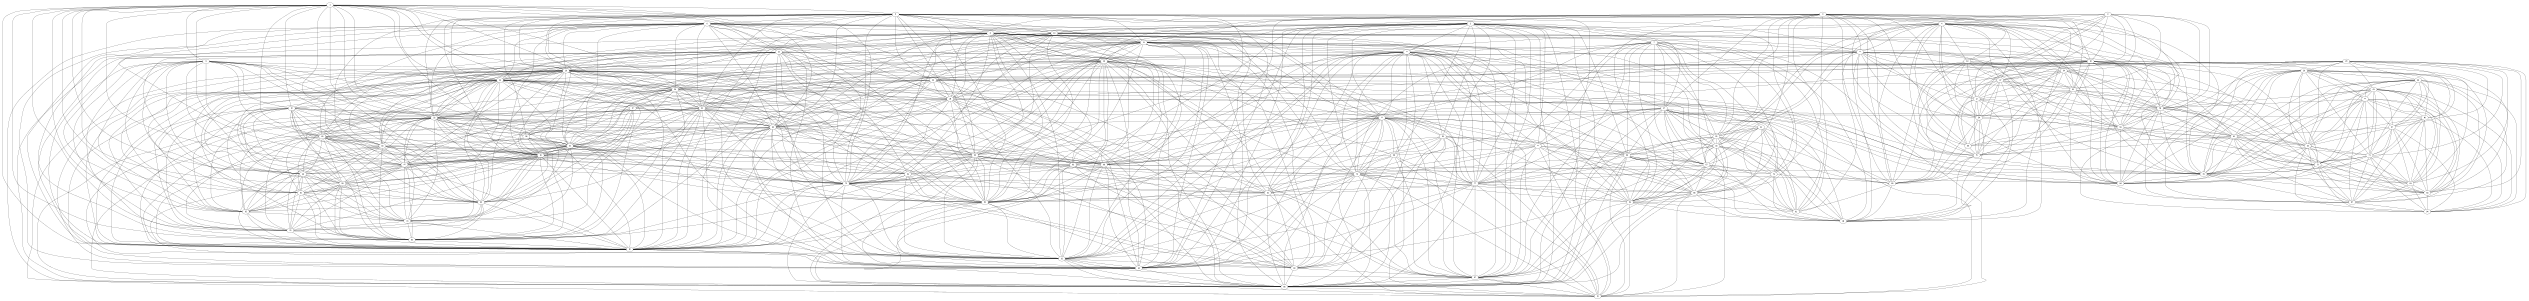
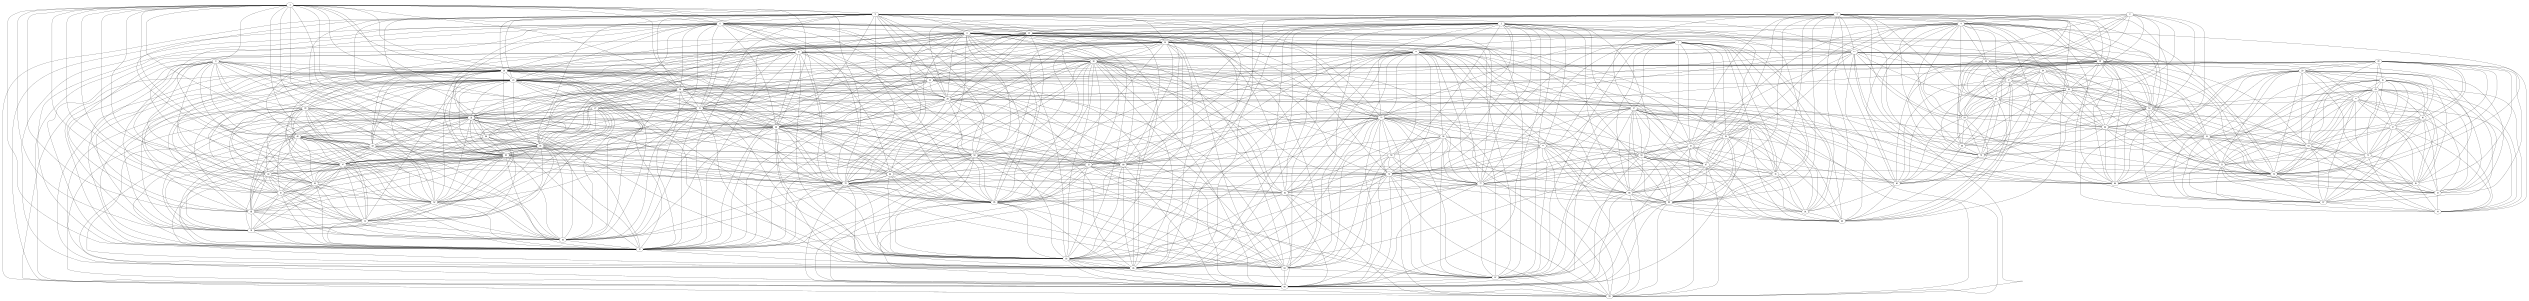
(399, 117) -> (405, 238)
